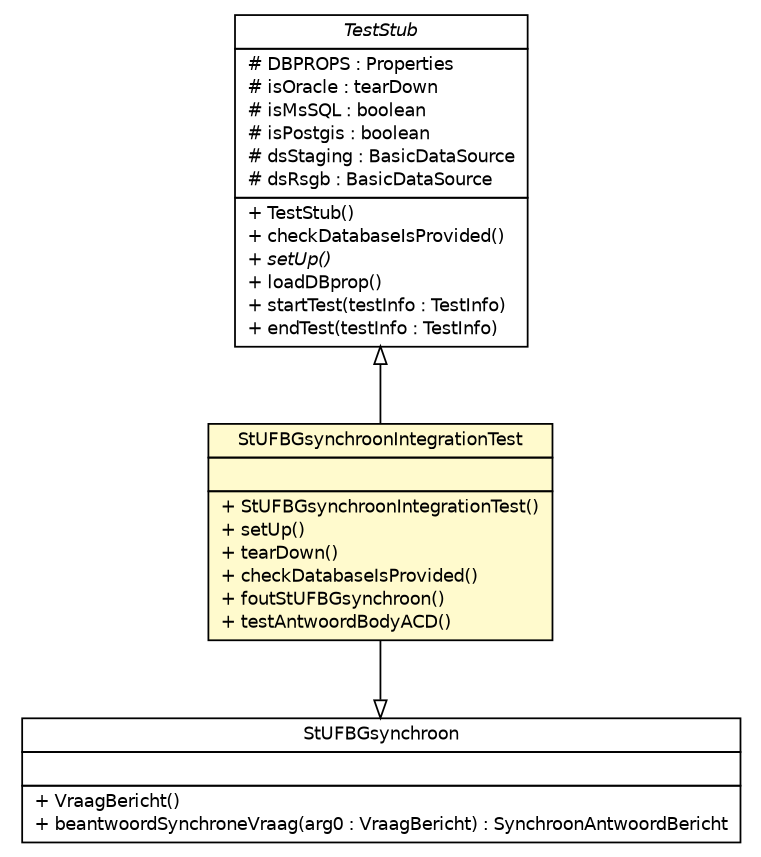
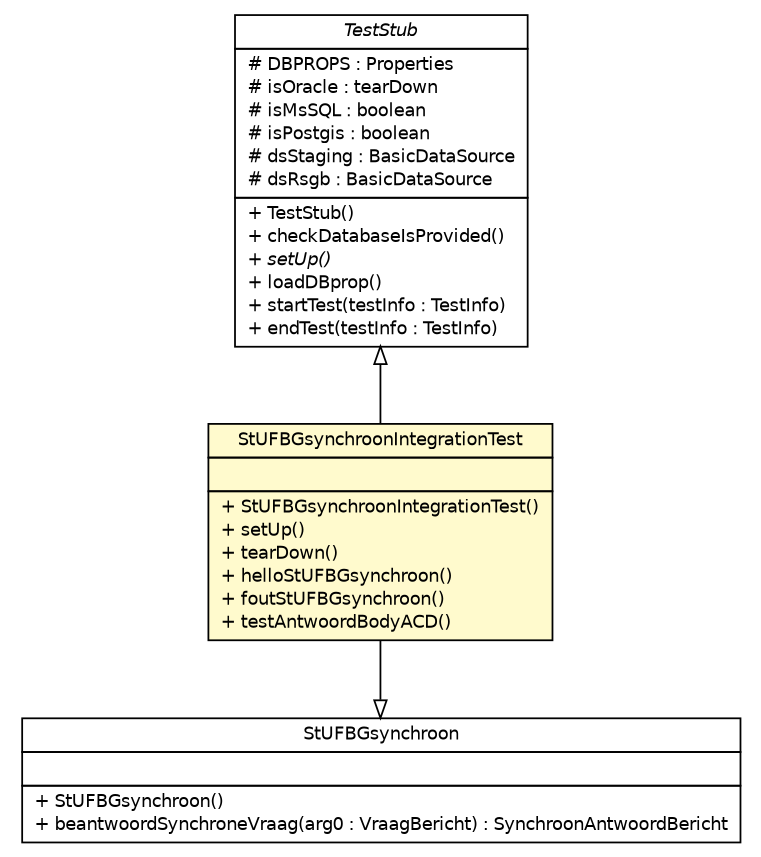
(349, 576) -> (337, 576)
(107, 802) -> (129, 802)
